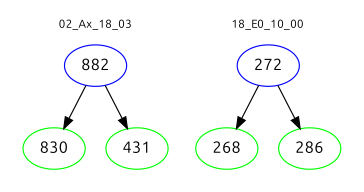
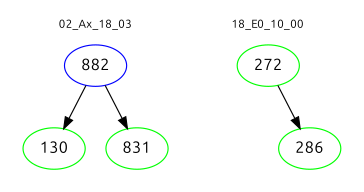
(268, 66) -> (268, 66)
(54, 149) -> (54, 149)
(137, 149) -> (137, 149)
(227, 149) -> none
